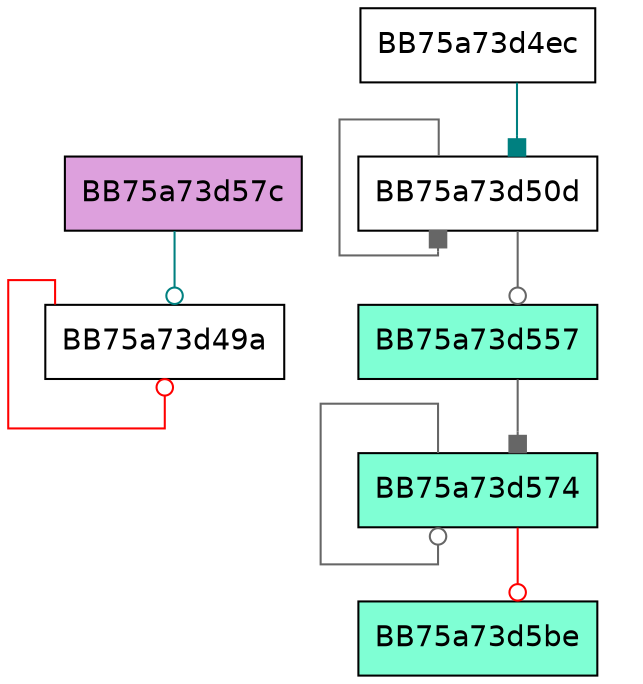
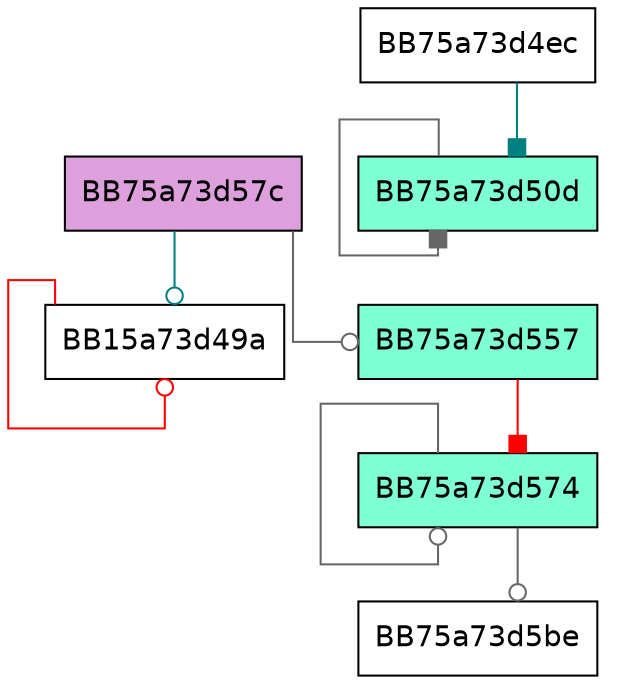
(478, 194) -> (478, 194)
(518, 259) -> (293, 311)
(165, 342) -> (165, 342)
(518, 406) -> (518, 406)
(518, 556) -> (518, 556)
(478, 639) -> (478, 639)
